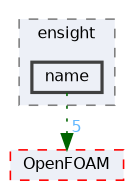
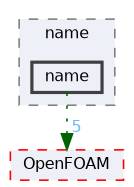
(67, 34) -> (67, 34)
